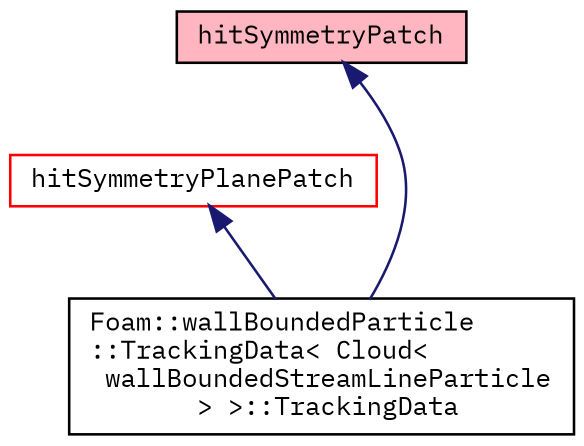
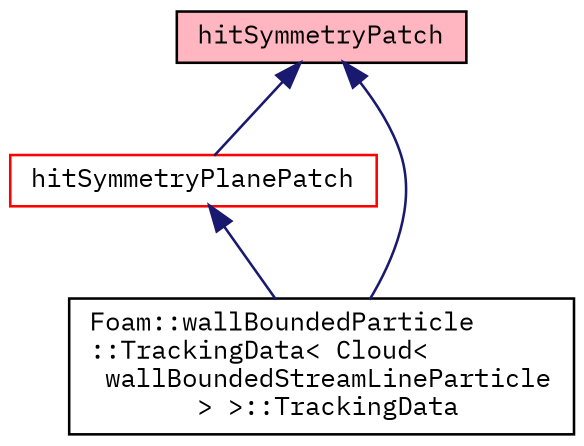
none -> (249, 119)
